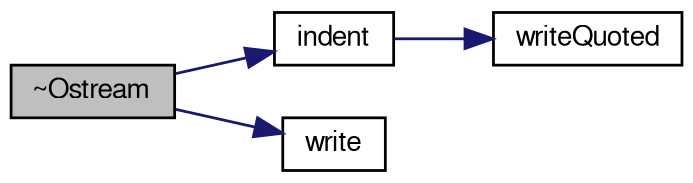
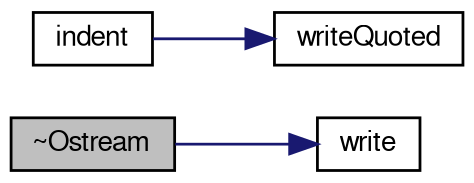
(211, 66) -> none
